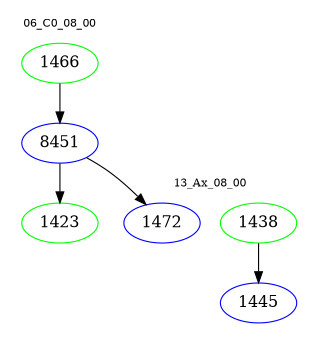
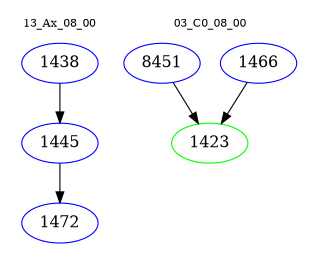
(60, 24) -> (210, 24)
(60, 63) -> (259, 63)
(60, 98) -> (237, 98)
(122, 182) -> (60, 178)
(259, 223) -> (60, 63)
